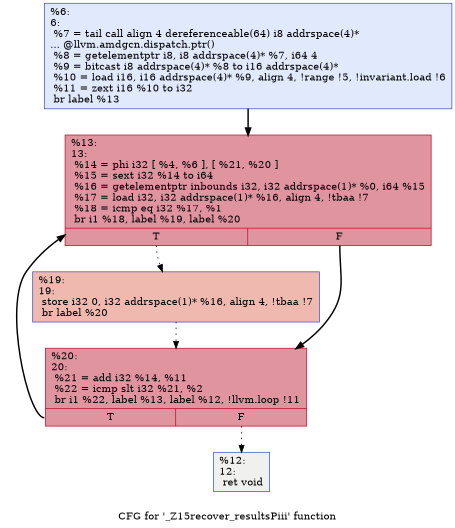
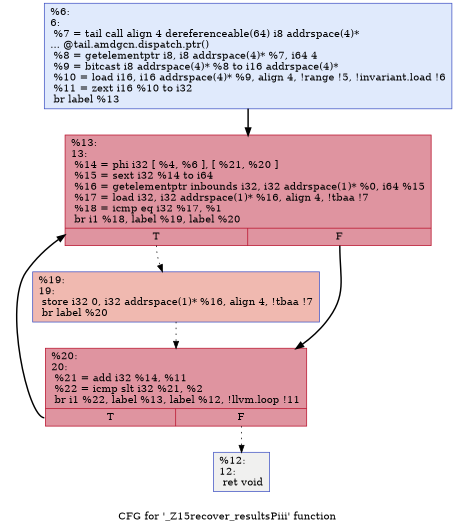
(132, 45) -> (130, 45)
